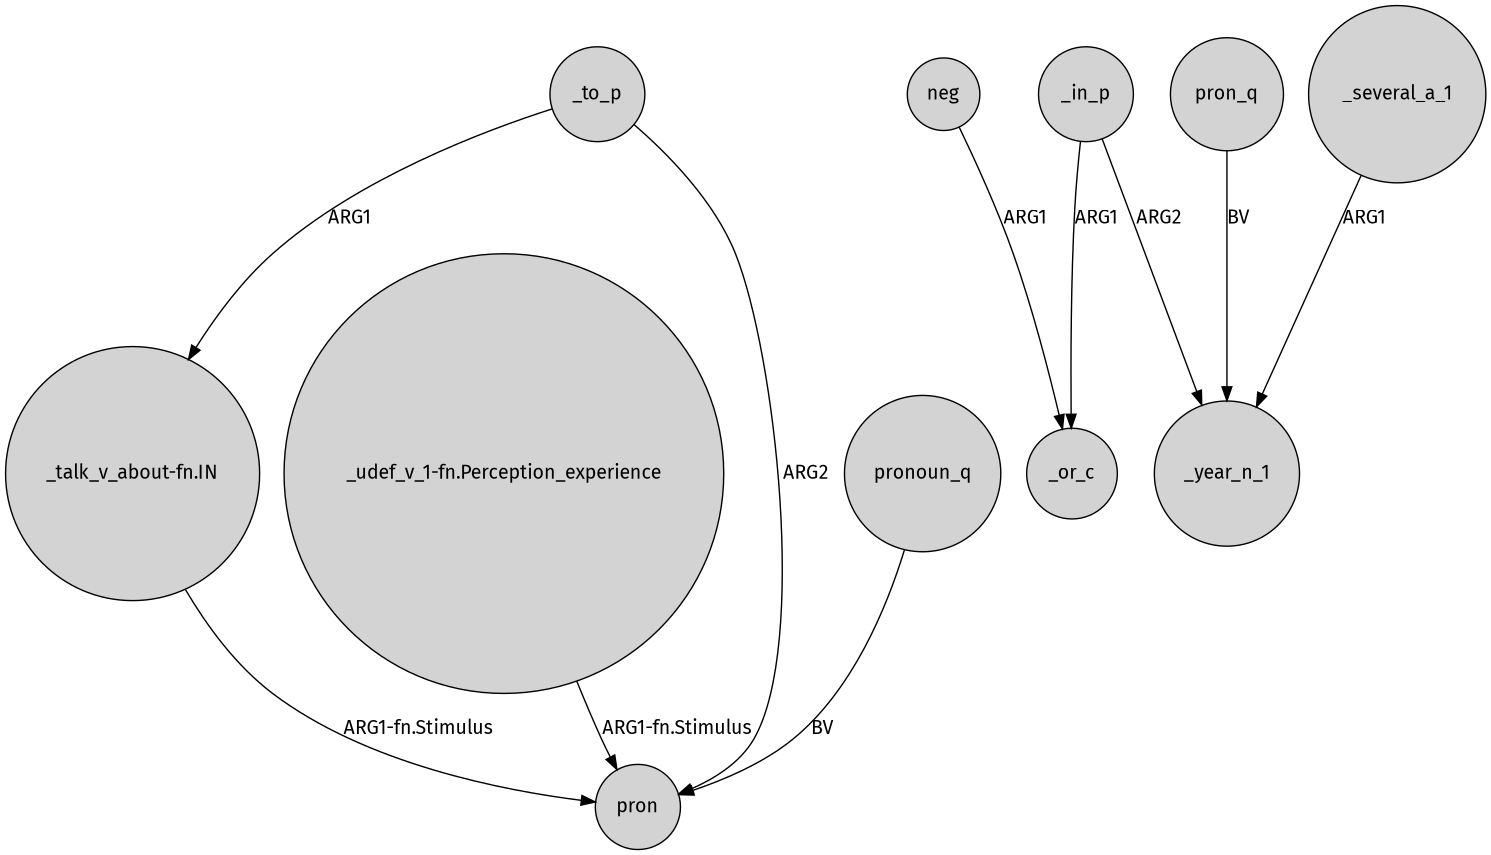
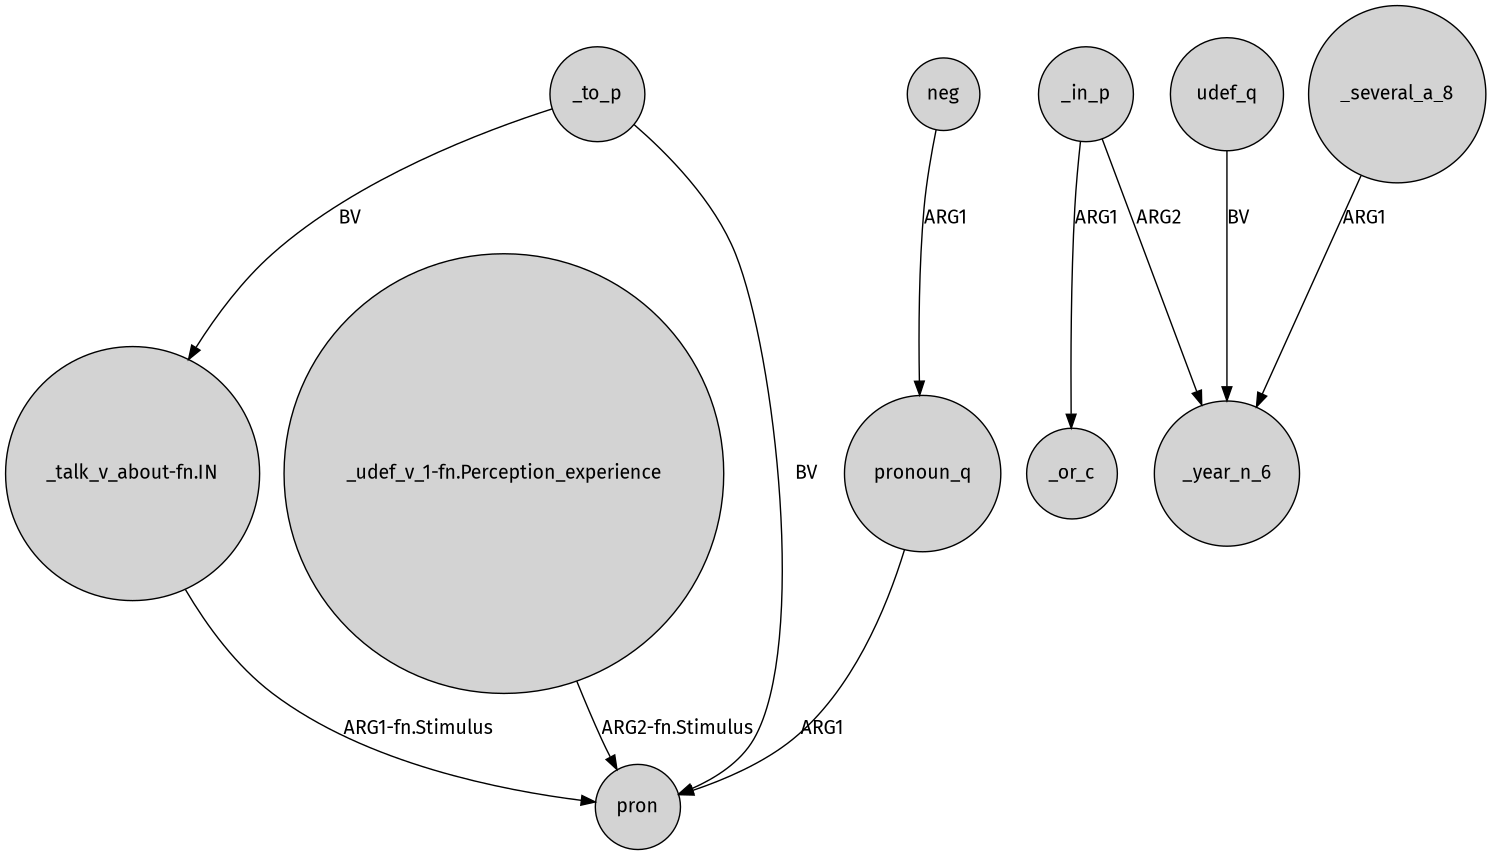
(1227, 94) -> (1227, 94)
(1397, 94) -> (1397, 94)
(350, 218) -> (350, 218)
(1018, 268) -> (921, 255)
(806, 474) -> (806, 474)
(1227, 474) -> (1227, 474)
(678, 729) -> (678, 729)
(822, 729) -> (822, 729)
